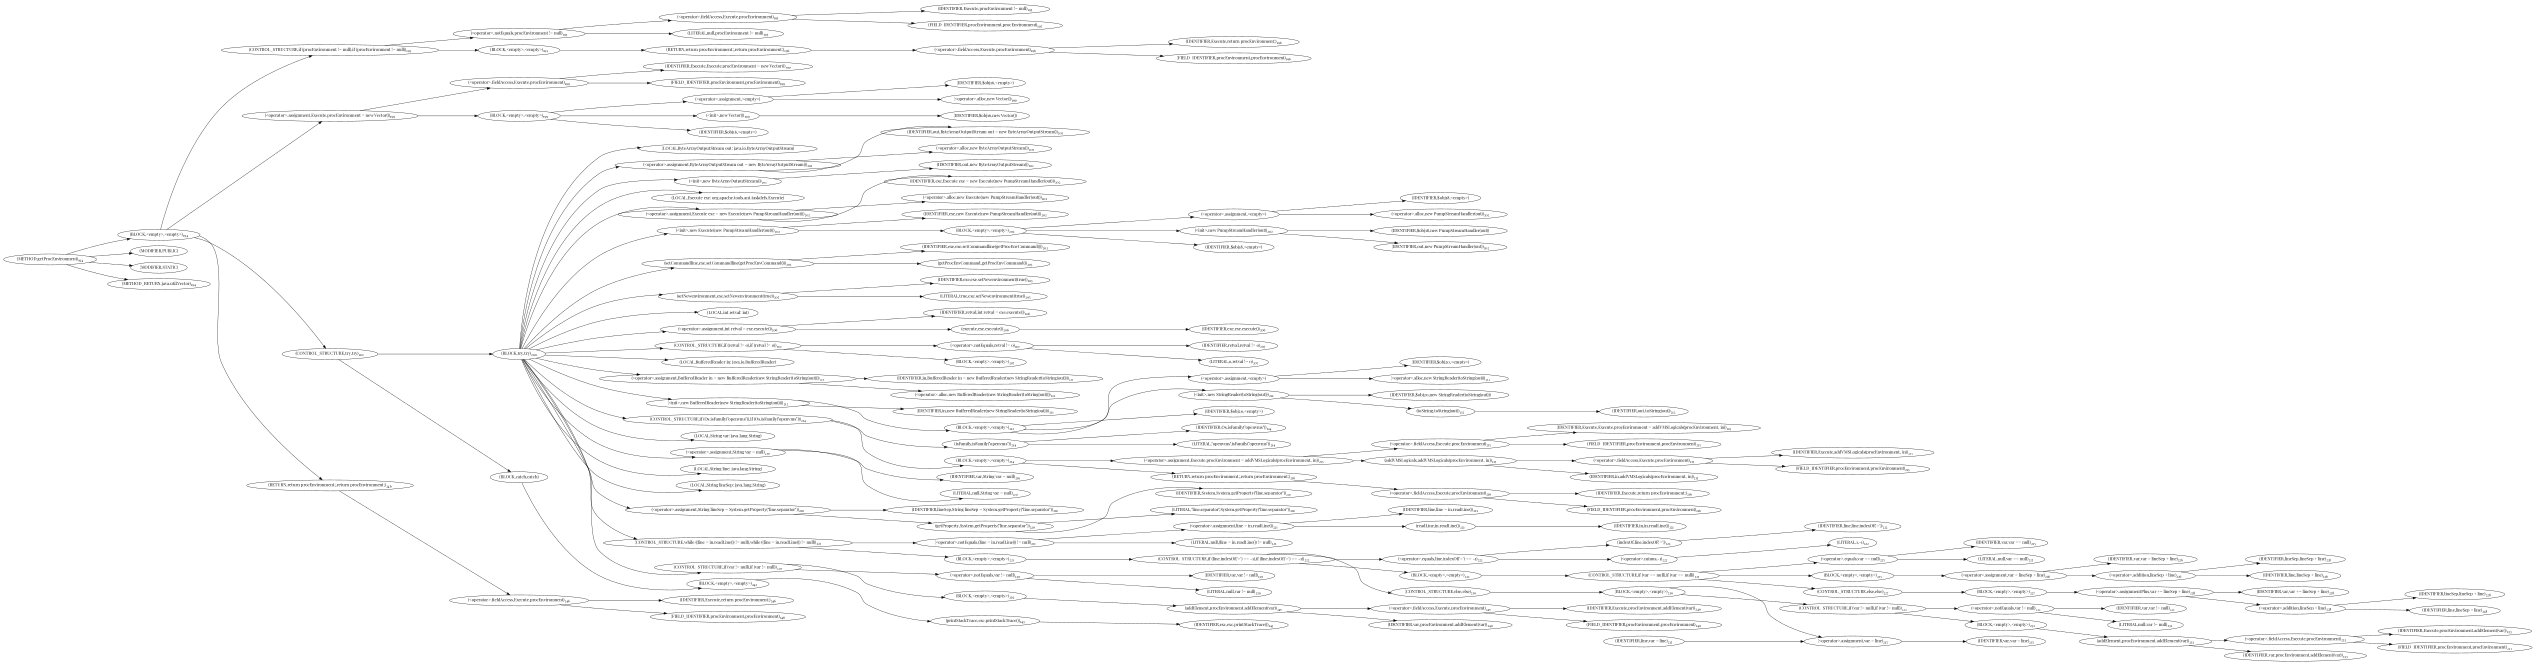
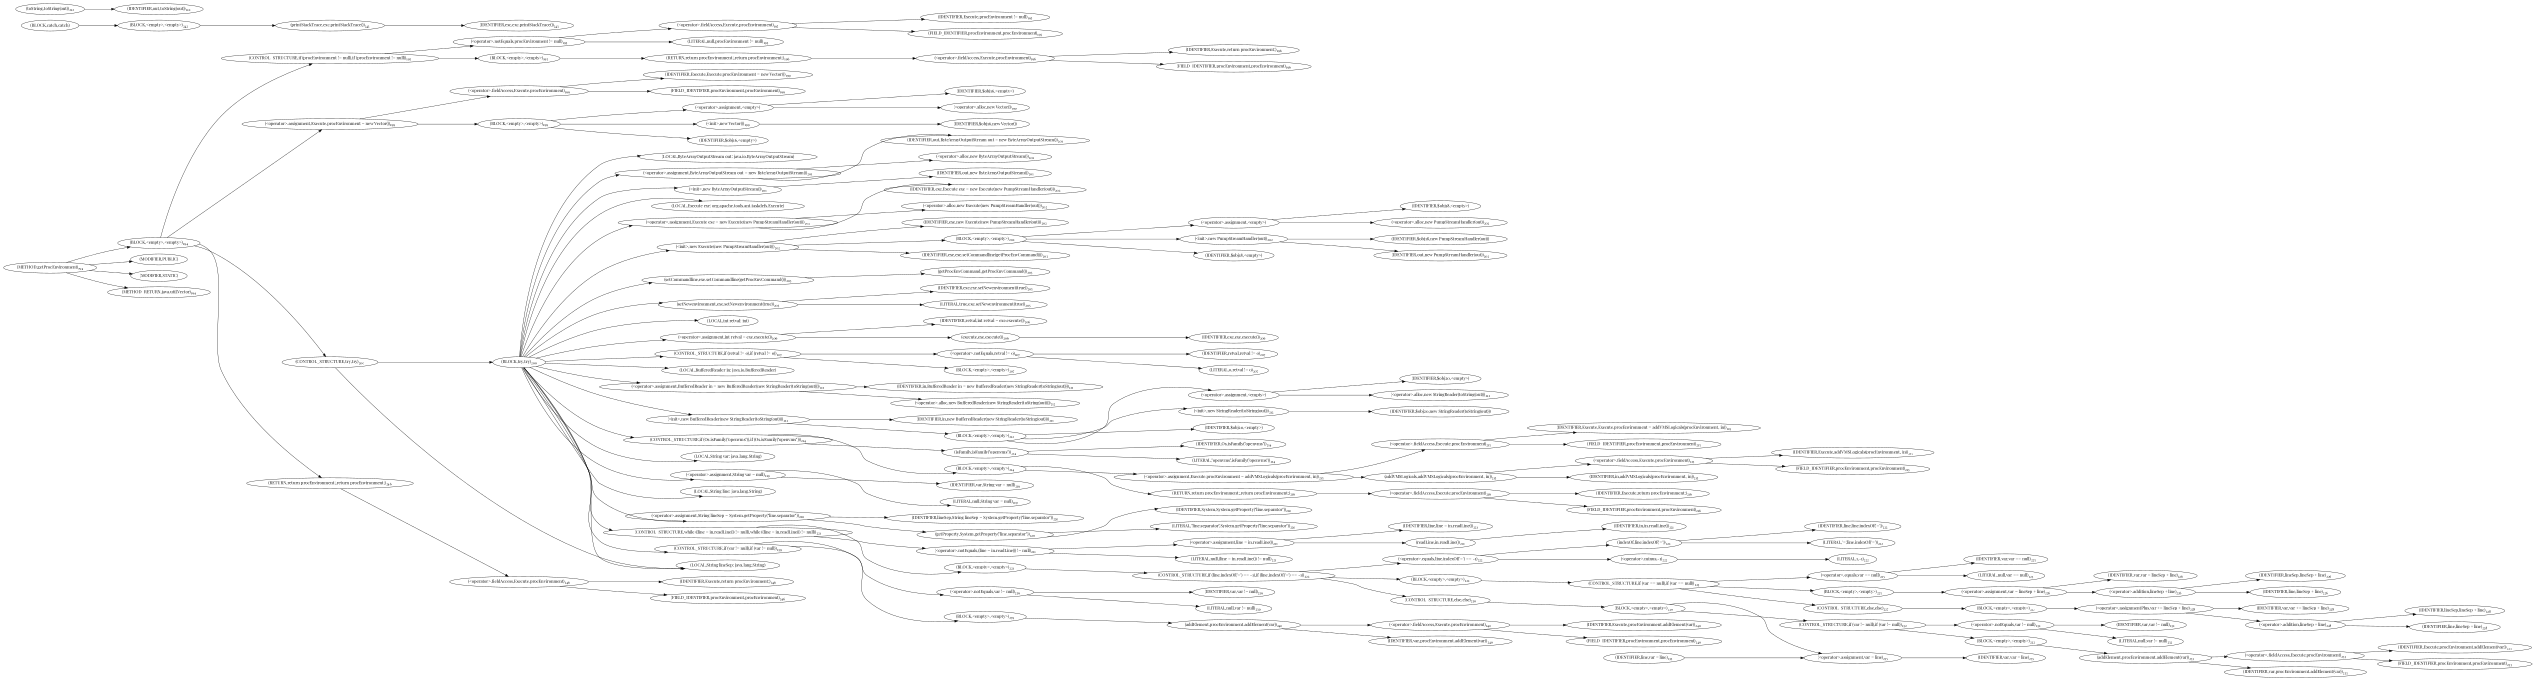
(855, 256) -> (850, 251)
(1344, 403) -> none
(423, 415) -> (492, 501)
none -> (1853, 543)
